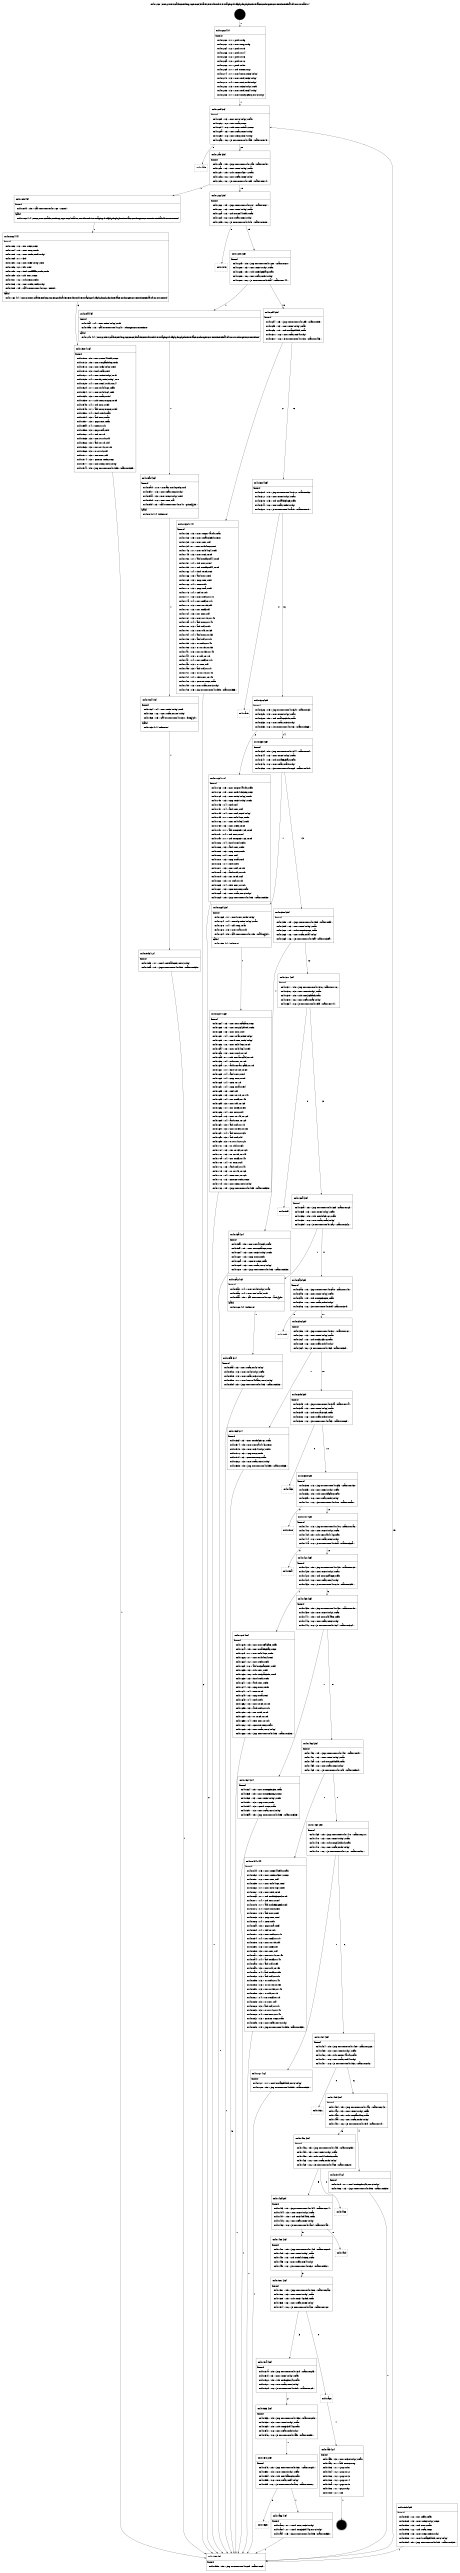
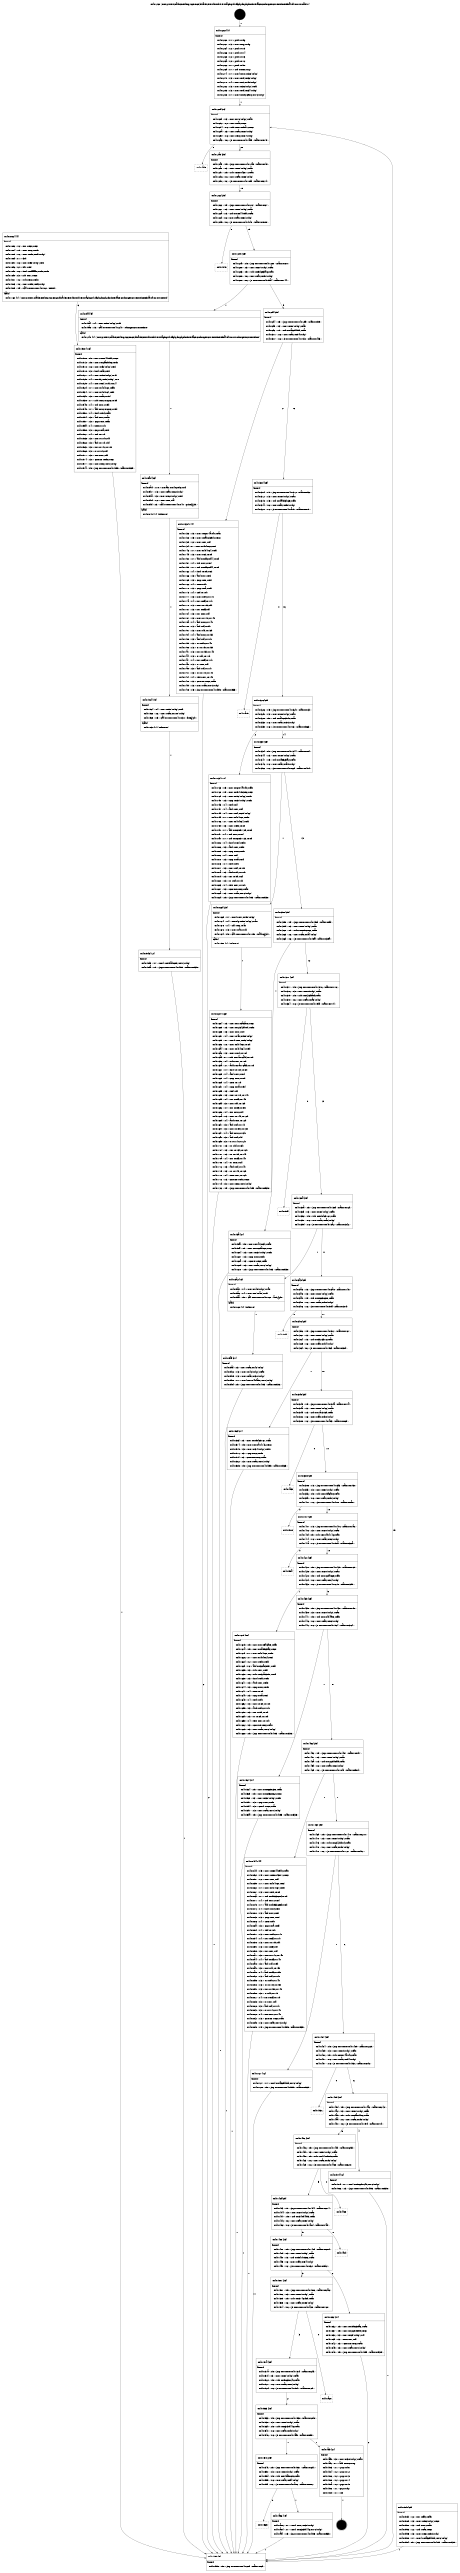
(97, 209) -> none
(283, 305) -> (283, 305)
(232, 2131) -> (232, 2131)
(254, 2294) -> (254, 2294)
none -> (354, 2335)
(332, 2424) -> (314, 2443)
